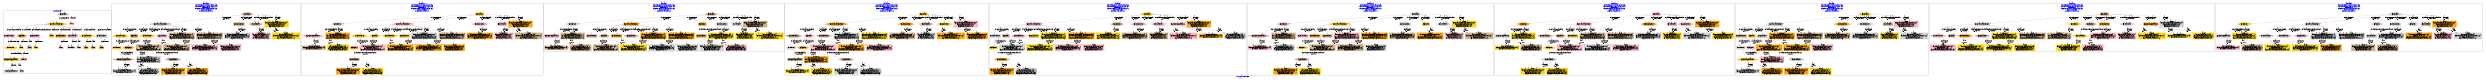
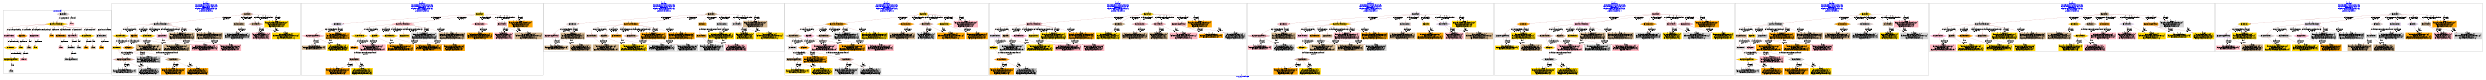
(11, 65) -> (71, 53)
